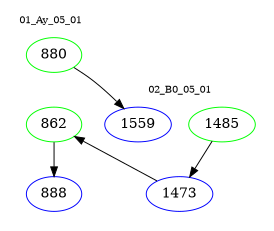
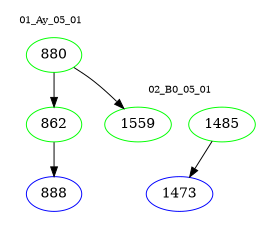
(138, 125) -> (138, 125)
(120, 161) -> (54, 85)
